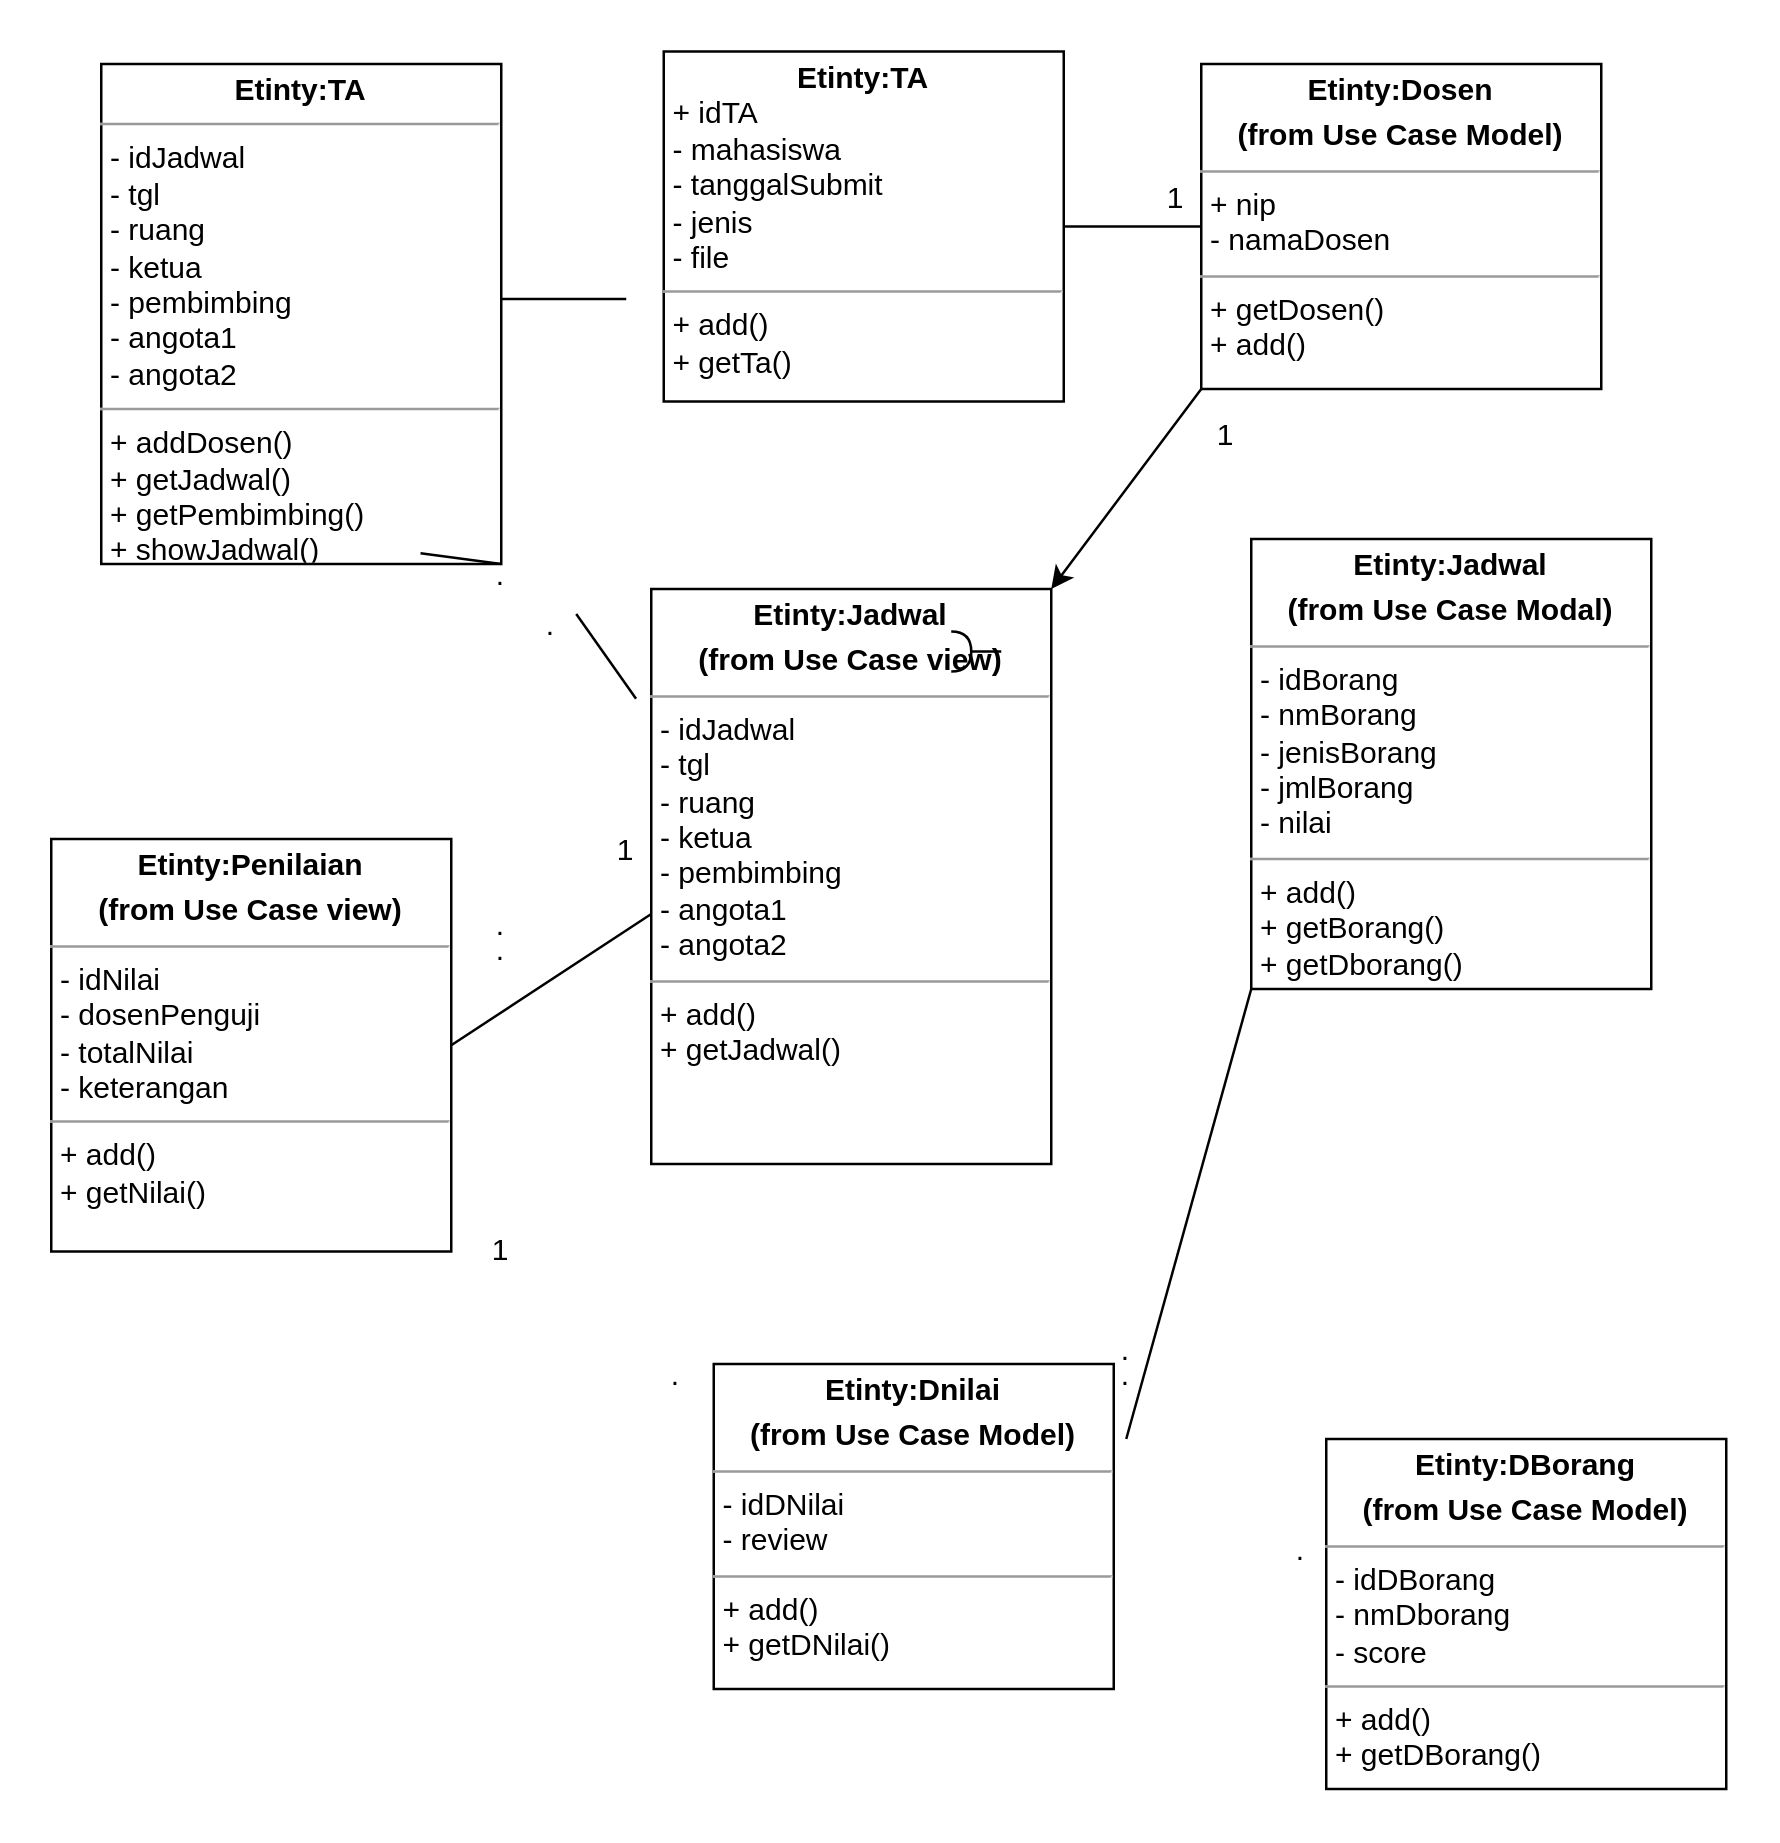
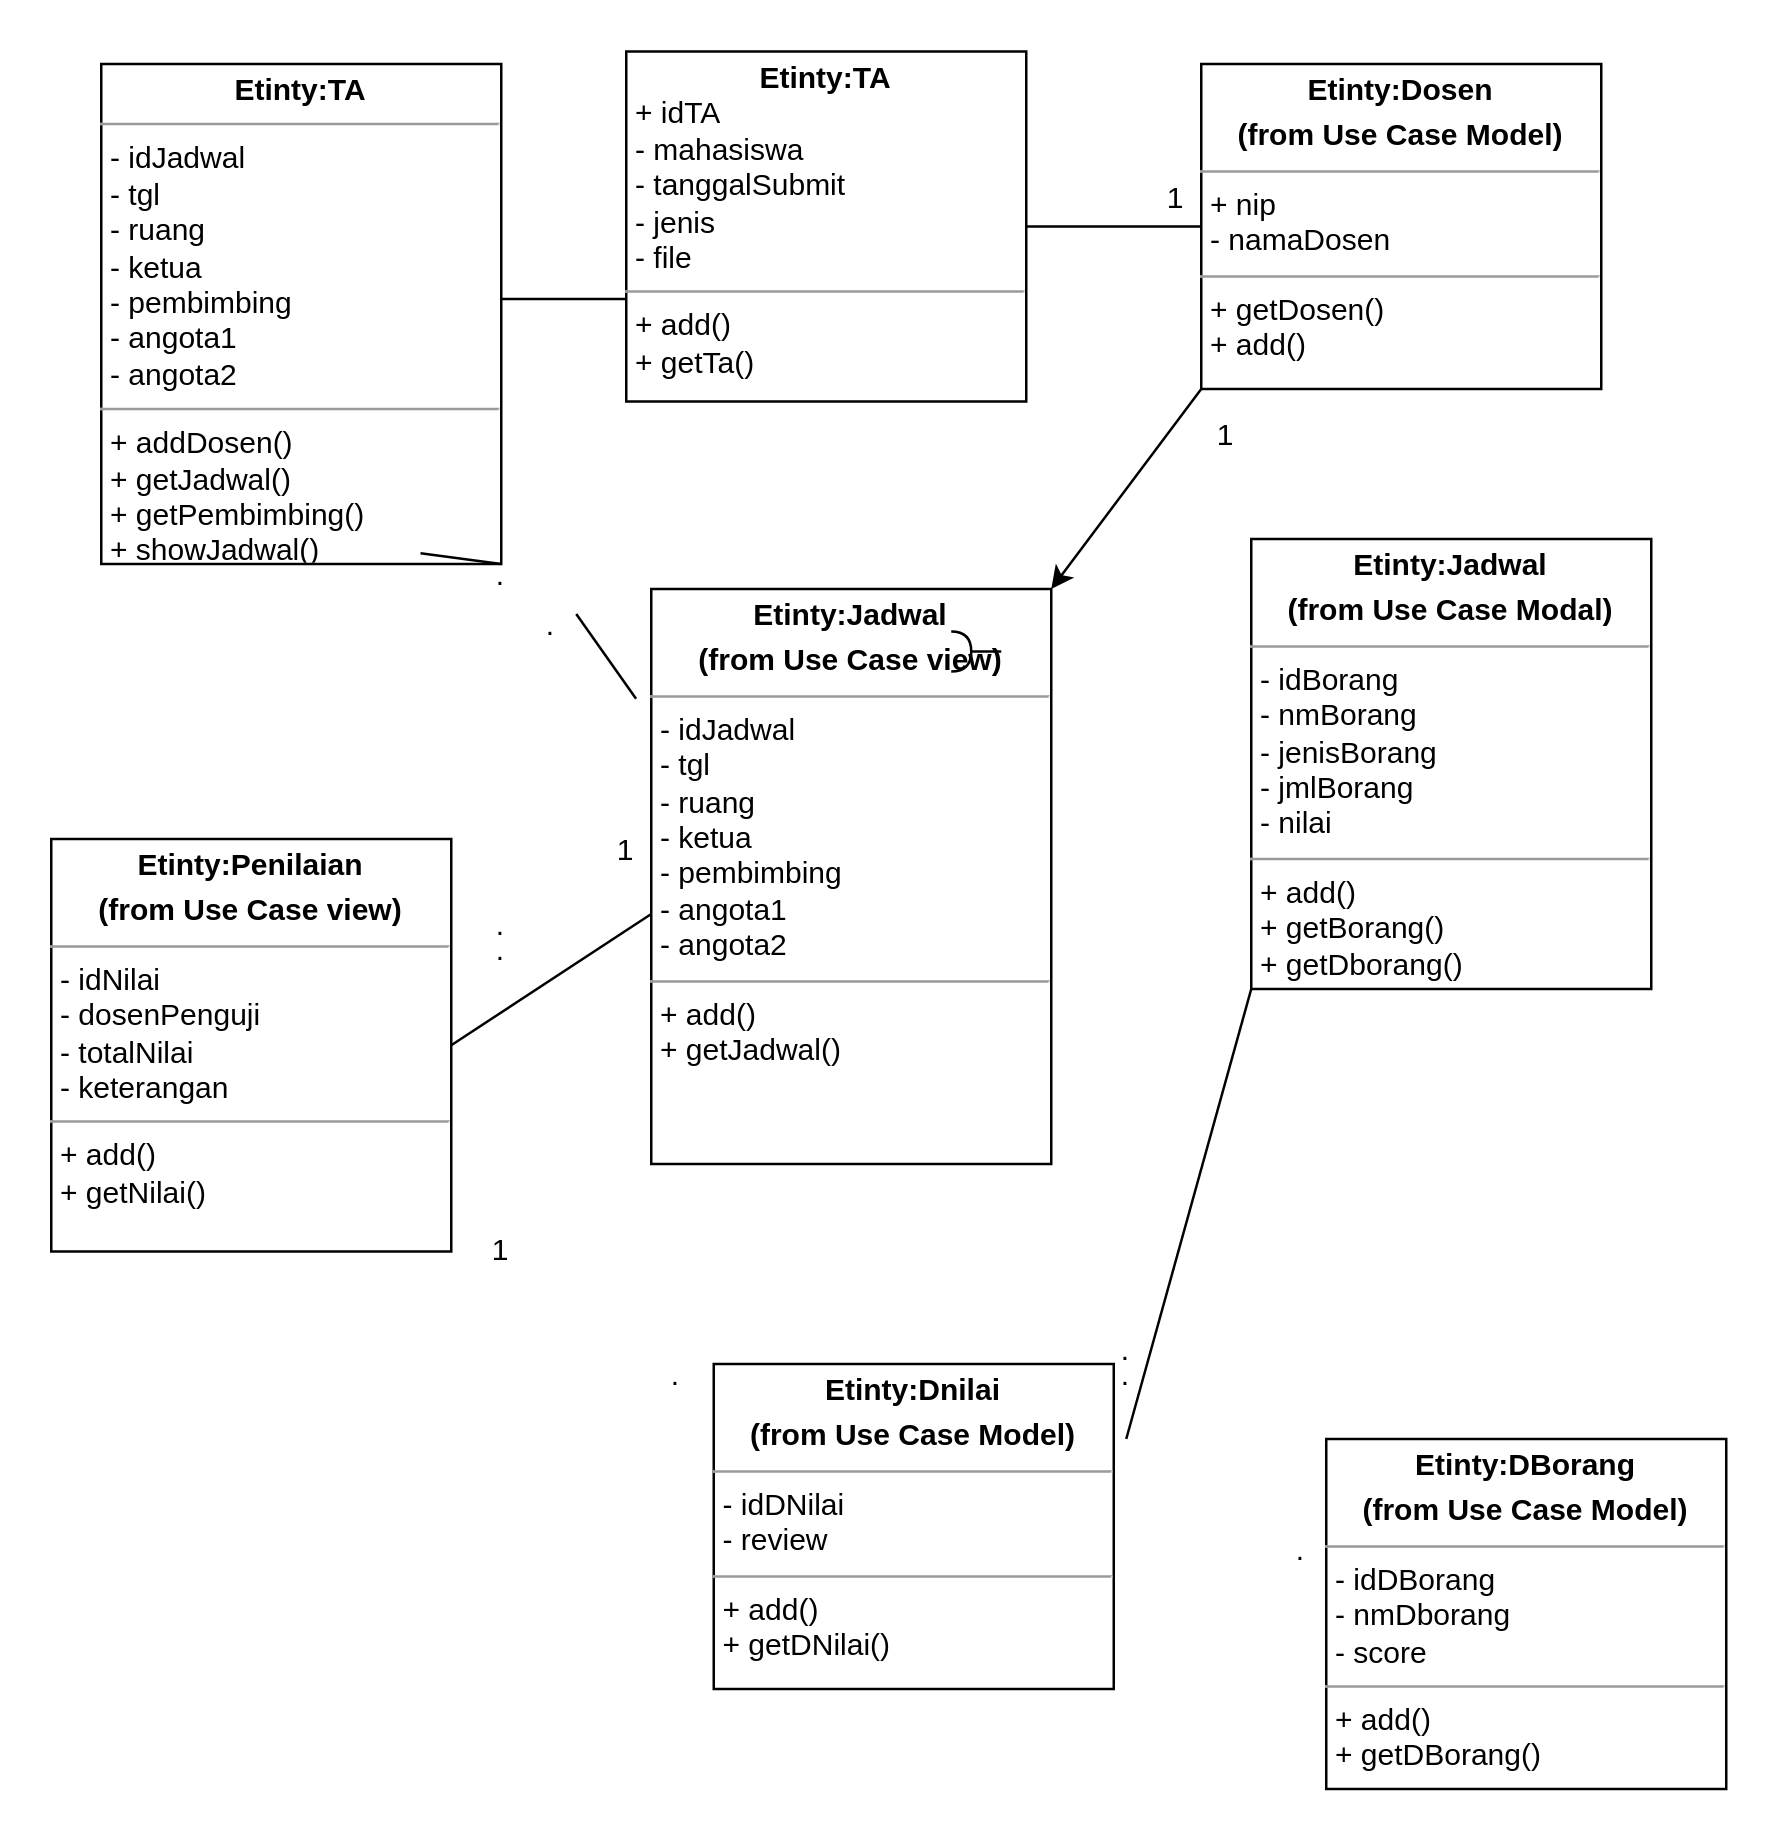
(864, 226) -> (826, 226)
